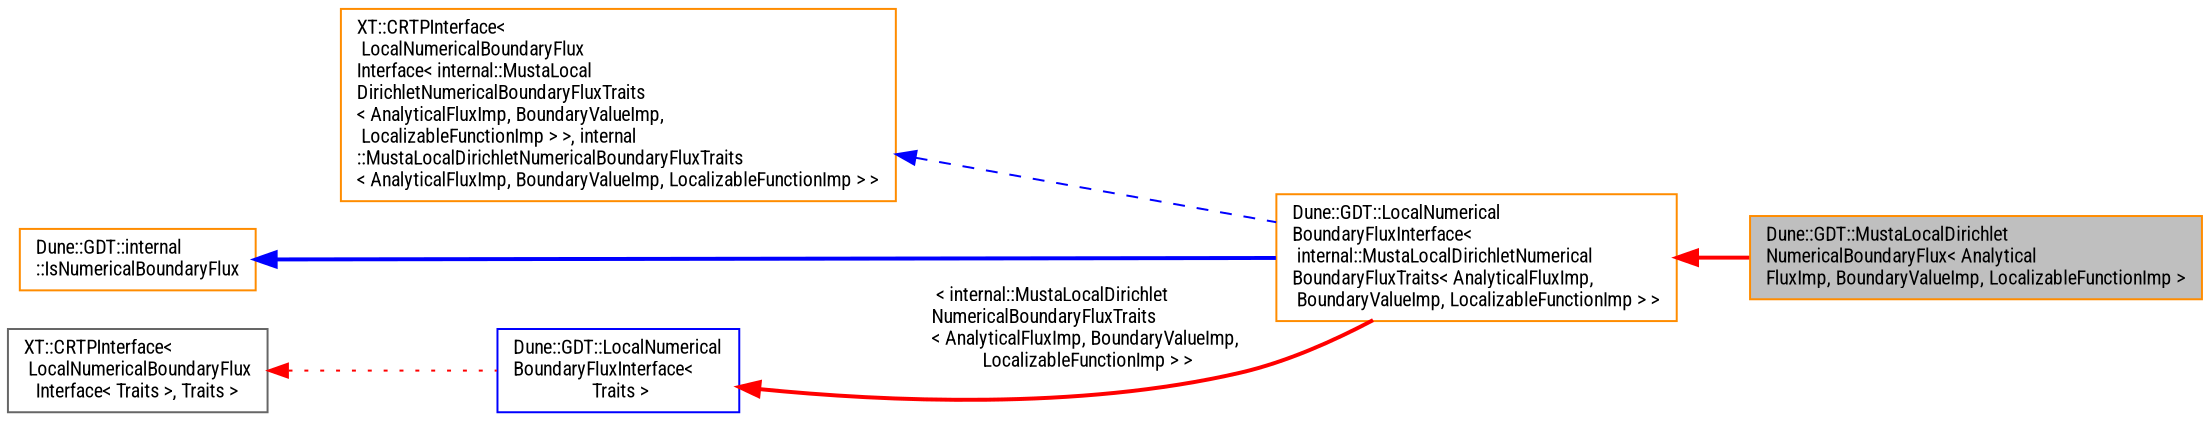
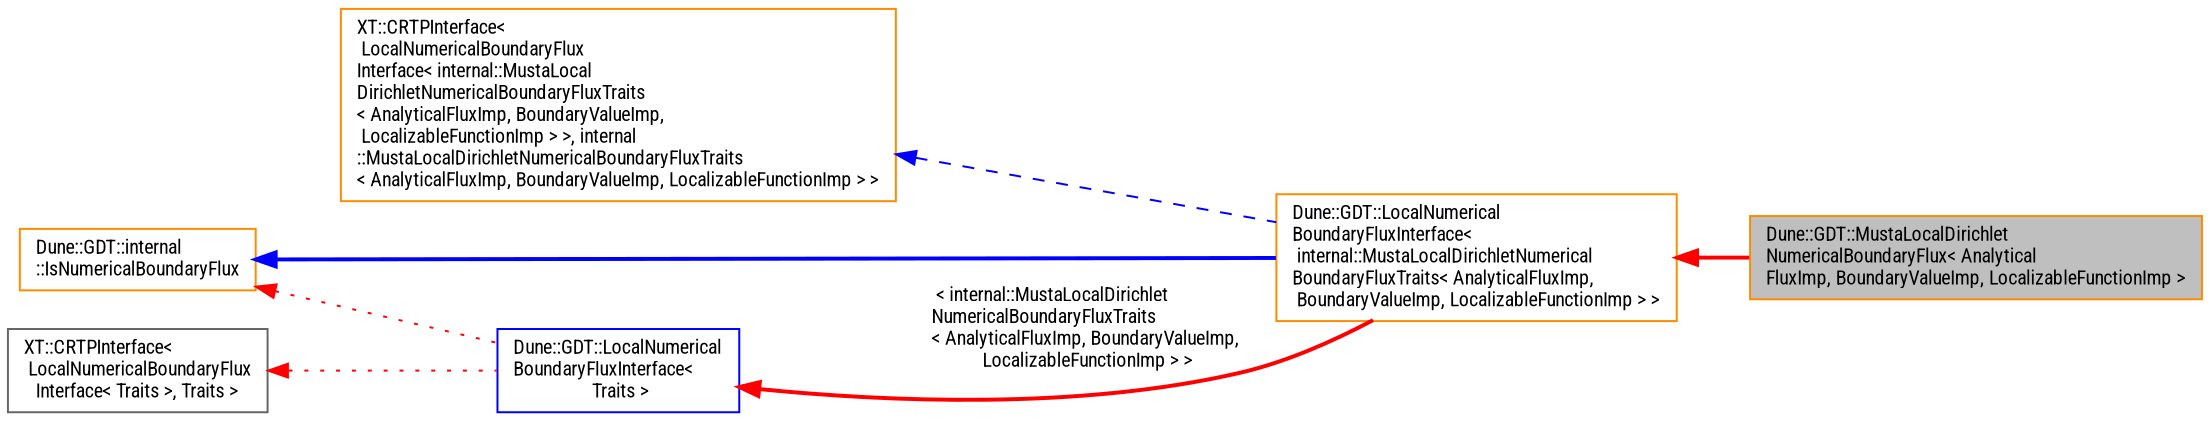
none -> (386, 317)
